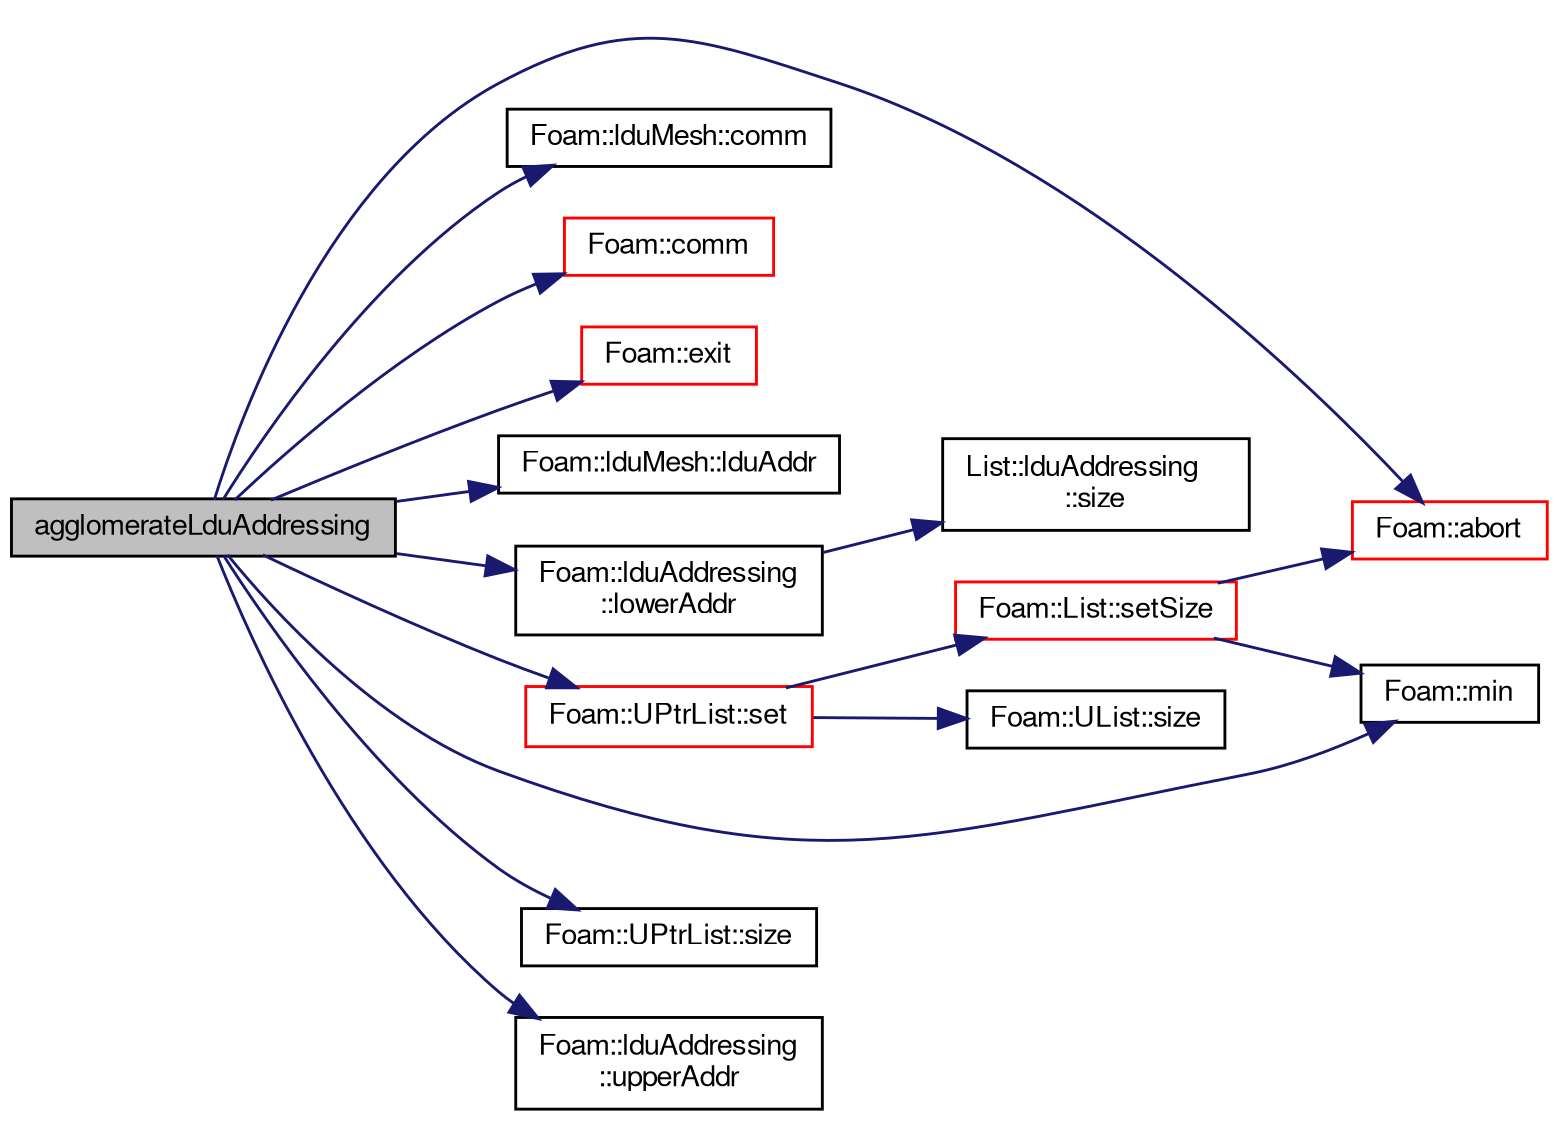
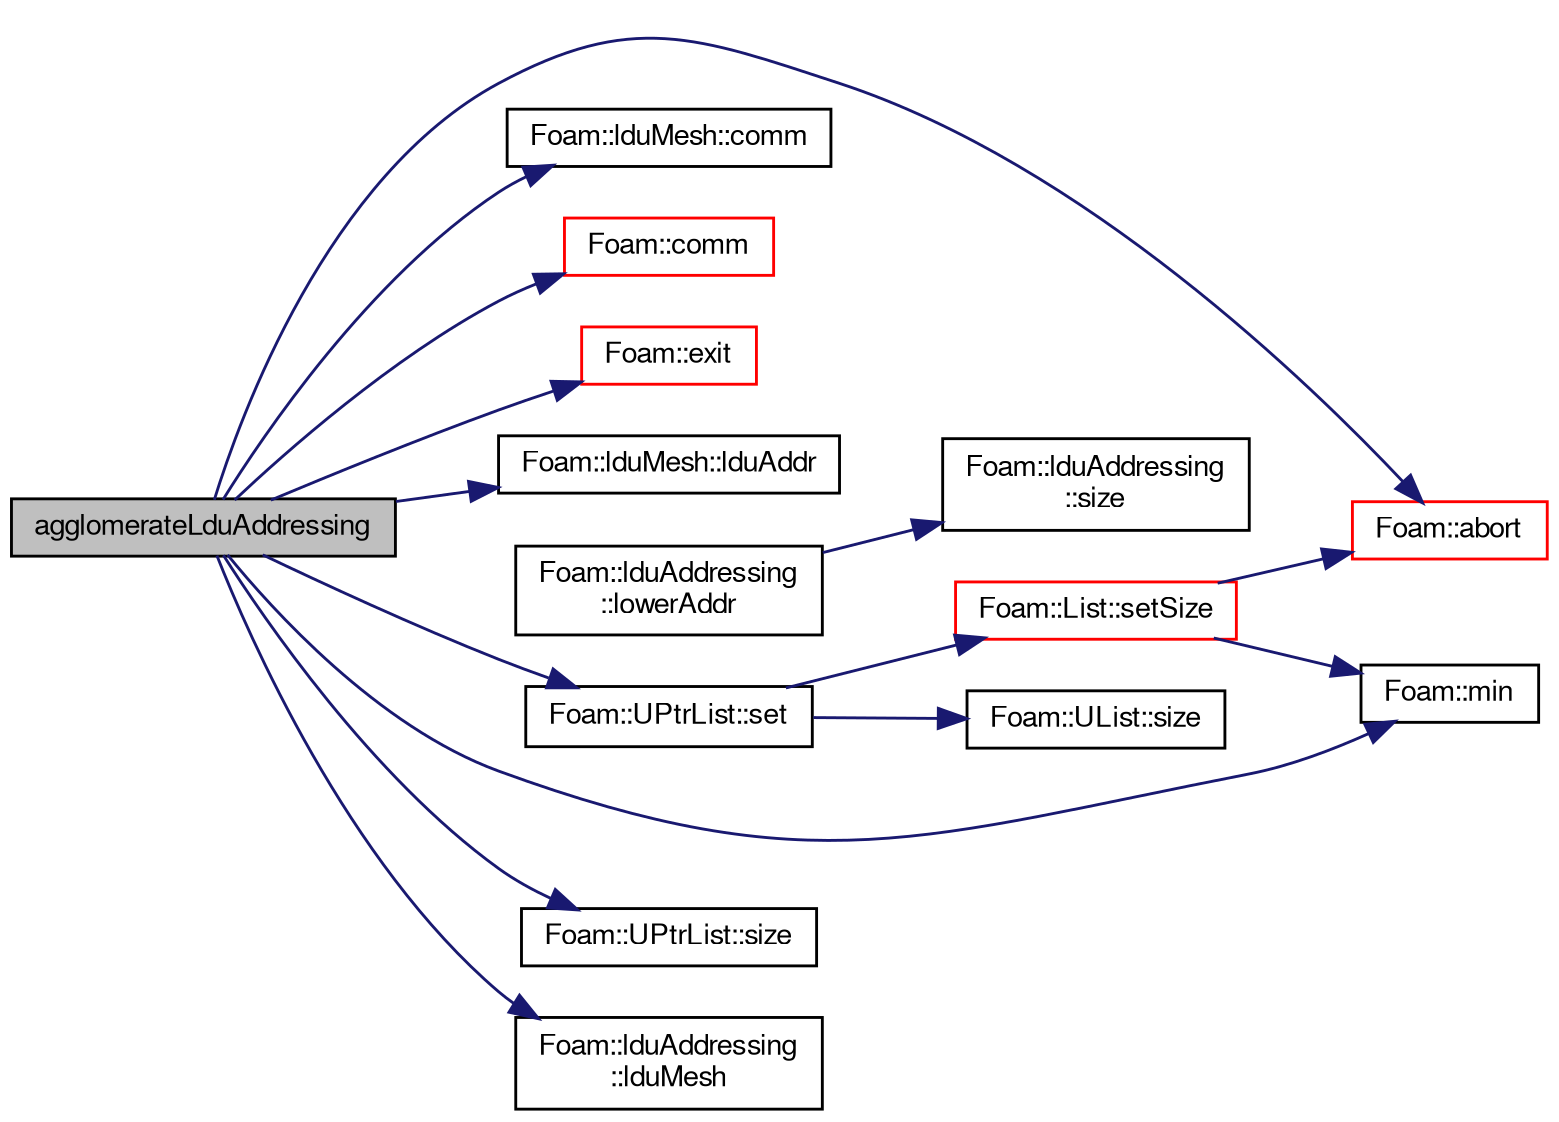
(1096, 485) -> (1096, 485)
(441, 560) -> none
(669, 717) -> (669, 717)
(669, 1063) -> (669, 1063)
